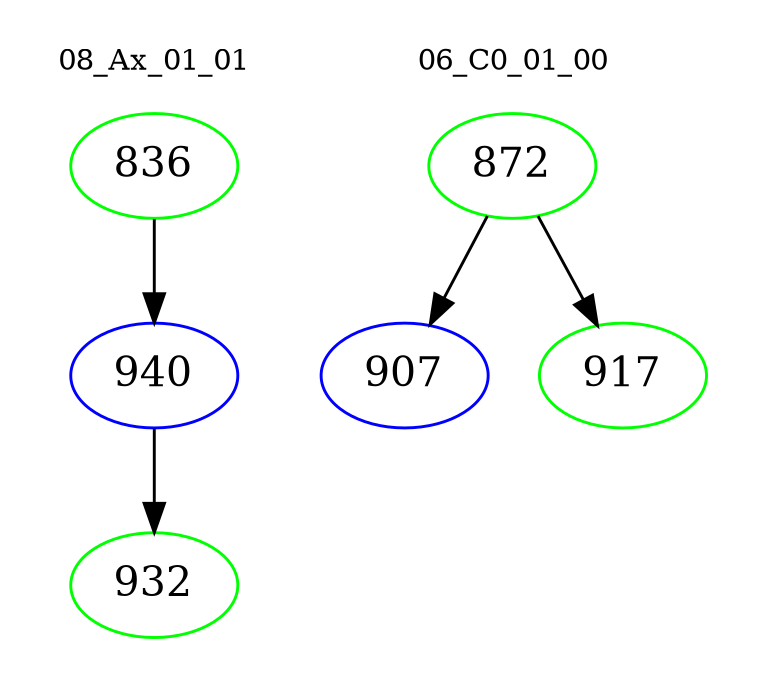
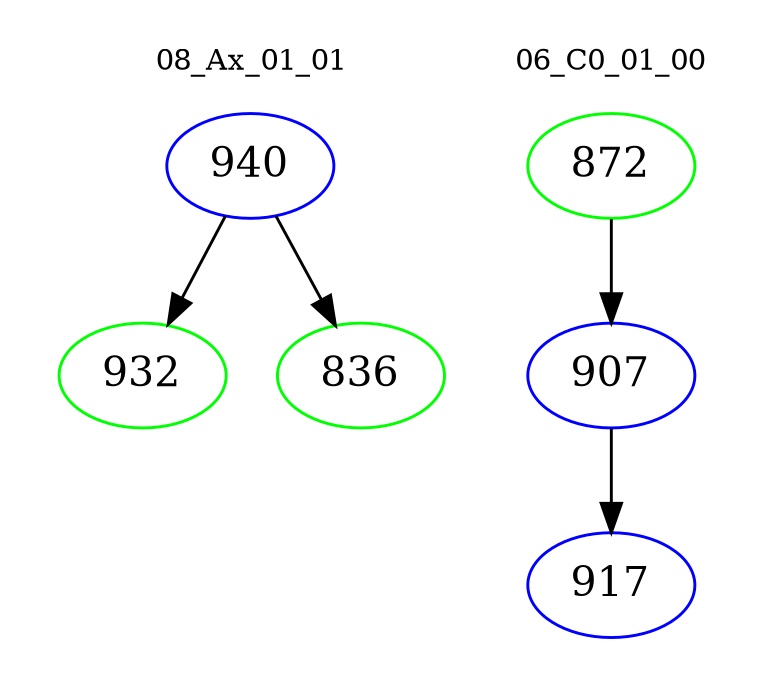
(154, 256) -> (299, 258)
(561, 258) -> (611, 466)
(623, 376) -> (611, 585)
